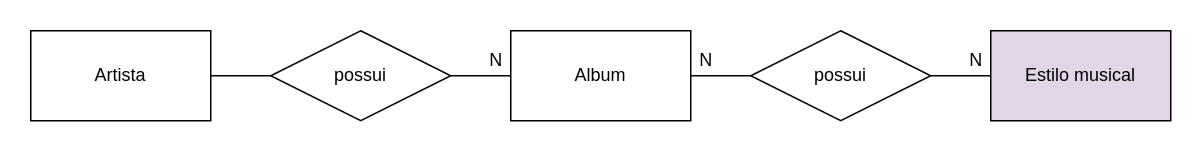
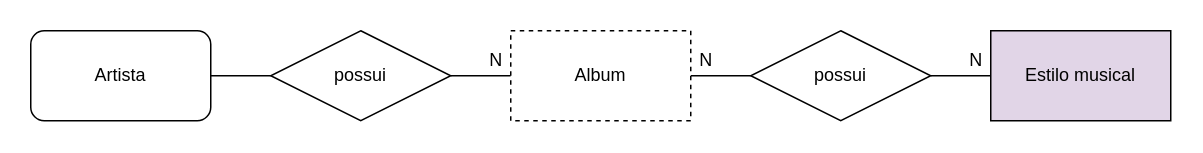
(121, 76) -> (121, 76)
(601, 76) -> (601, 76)
